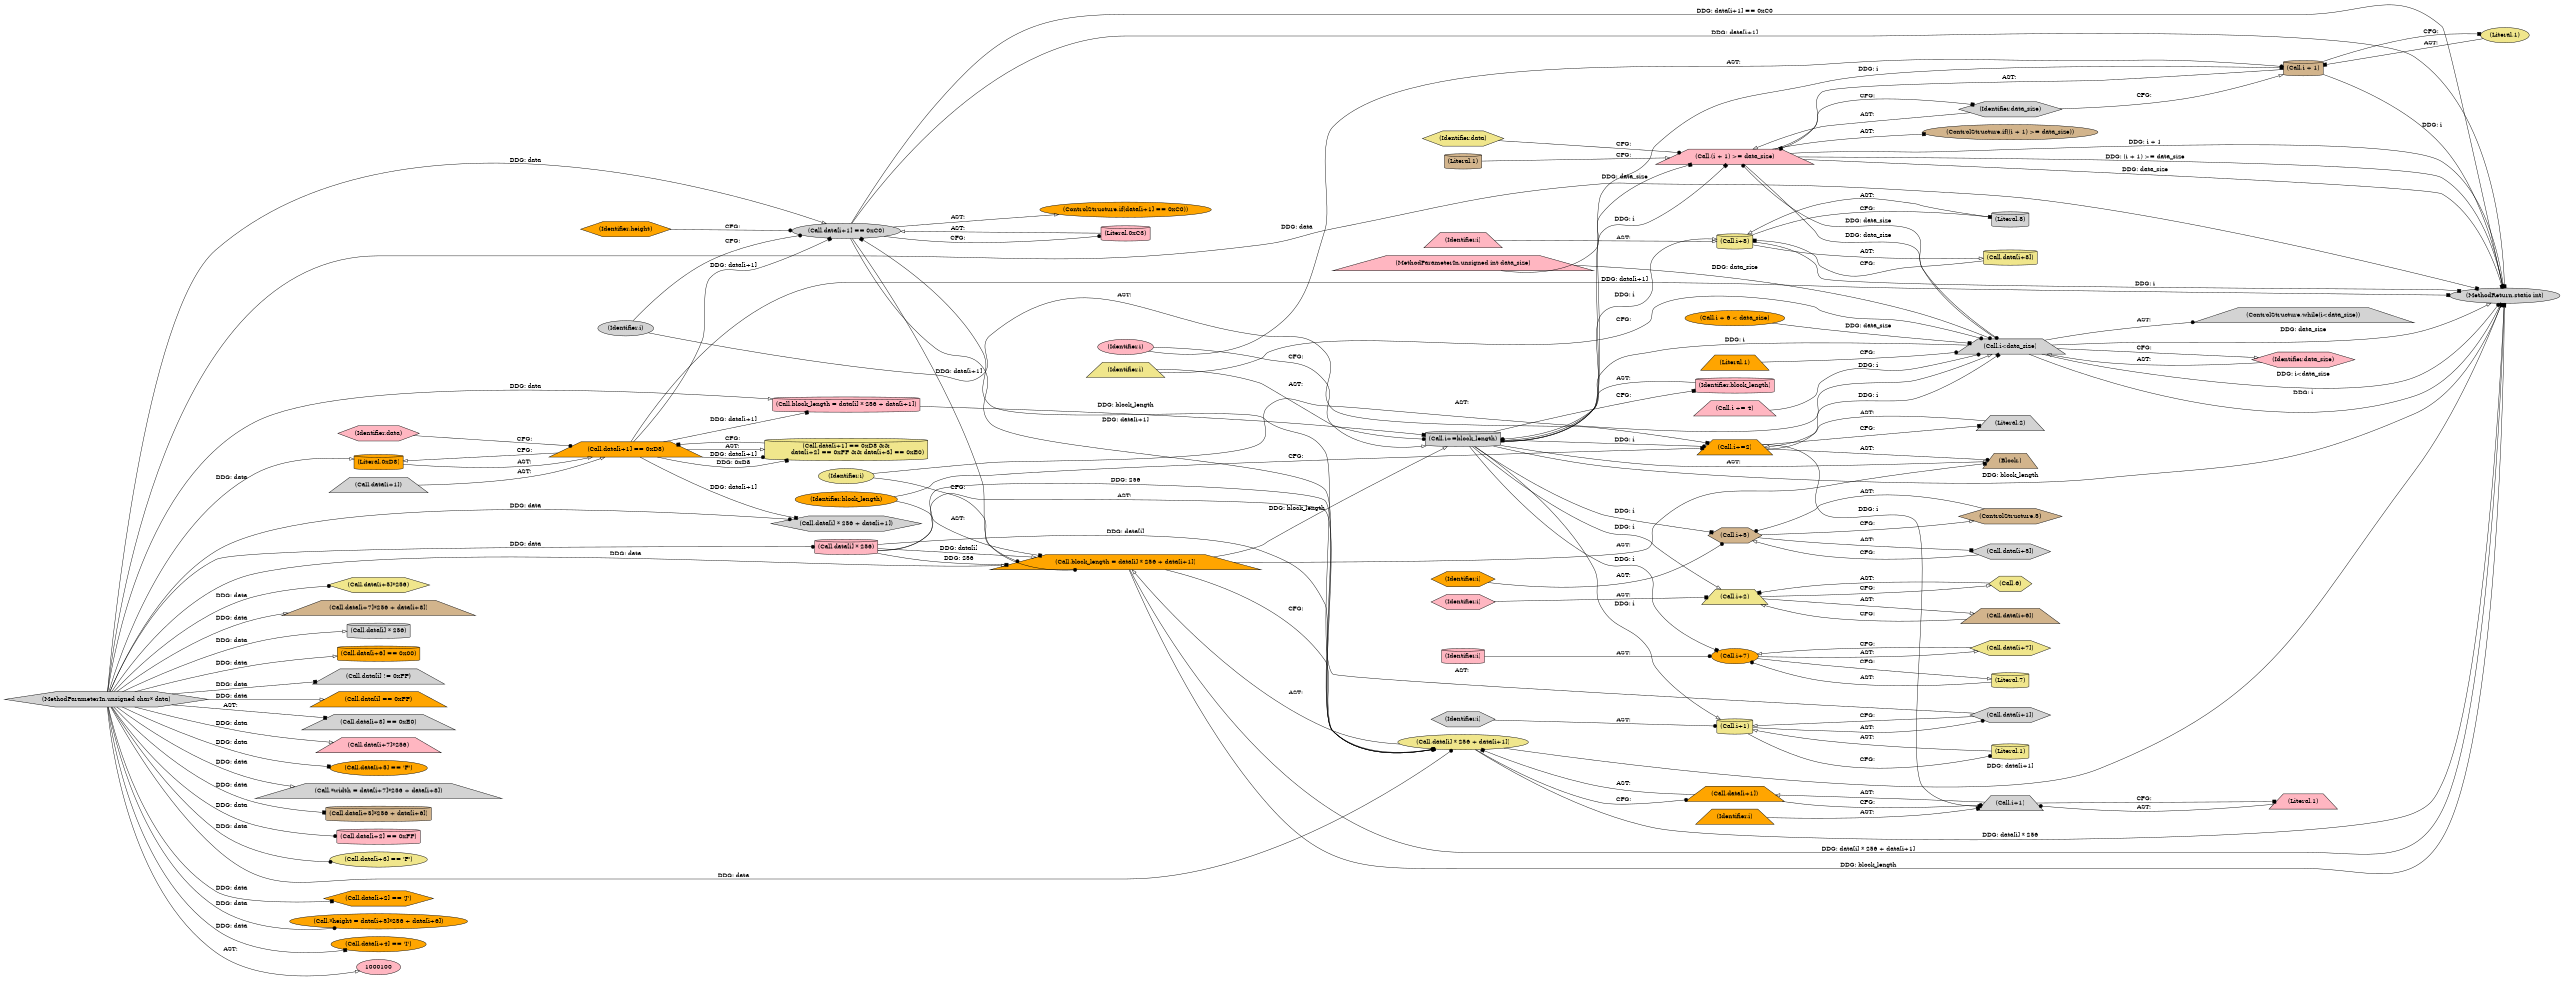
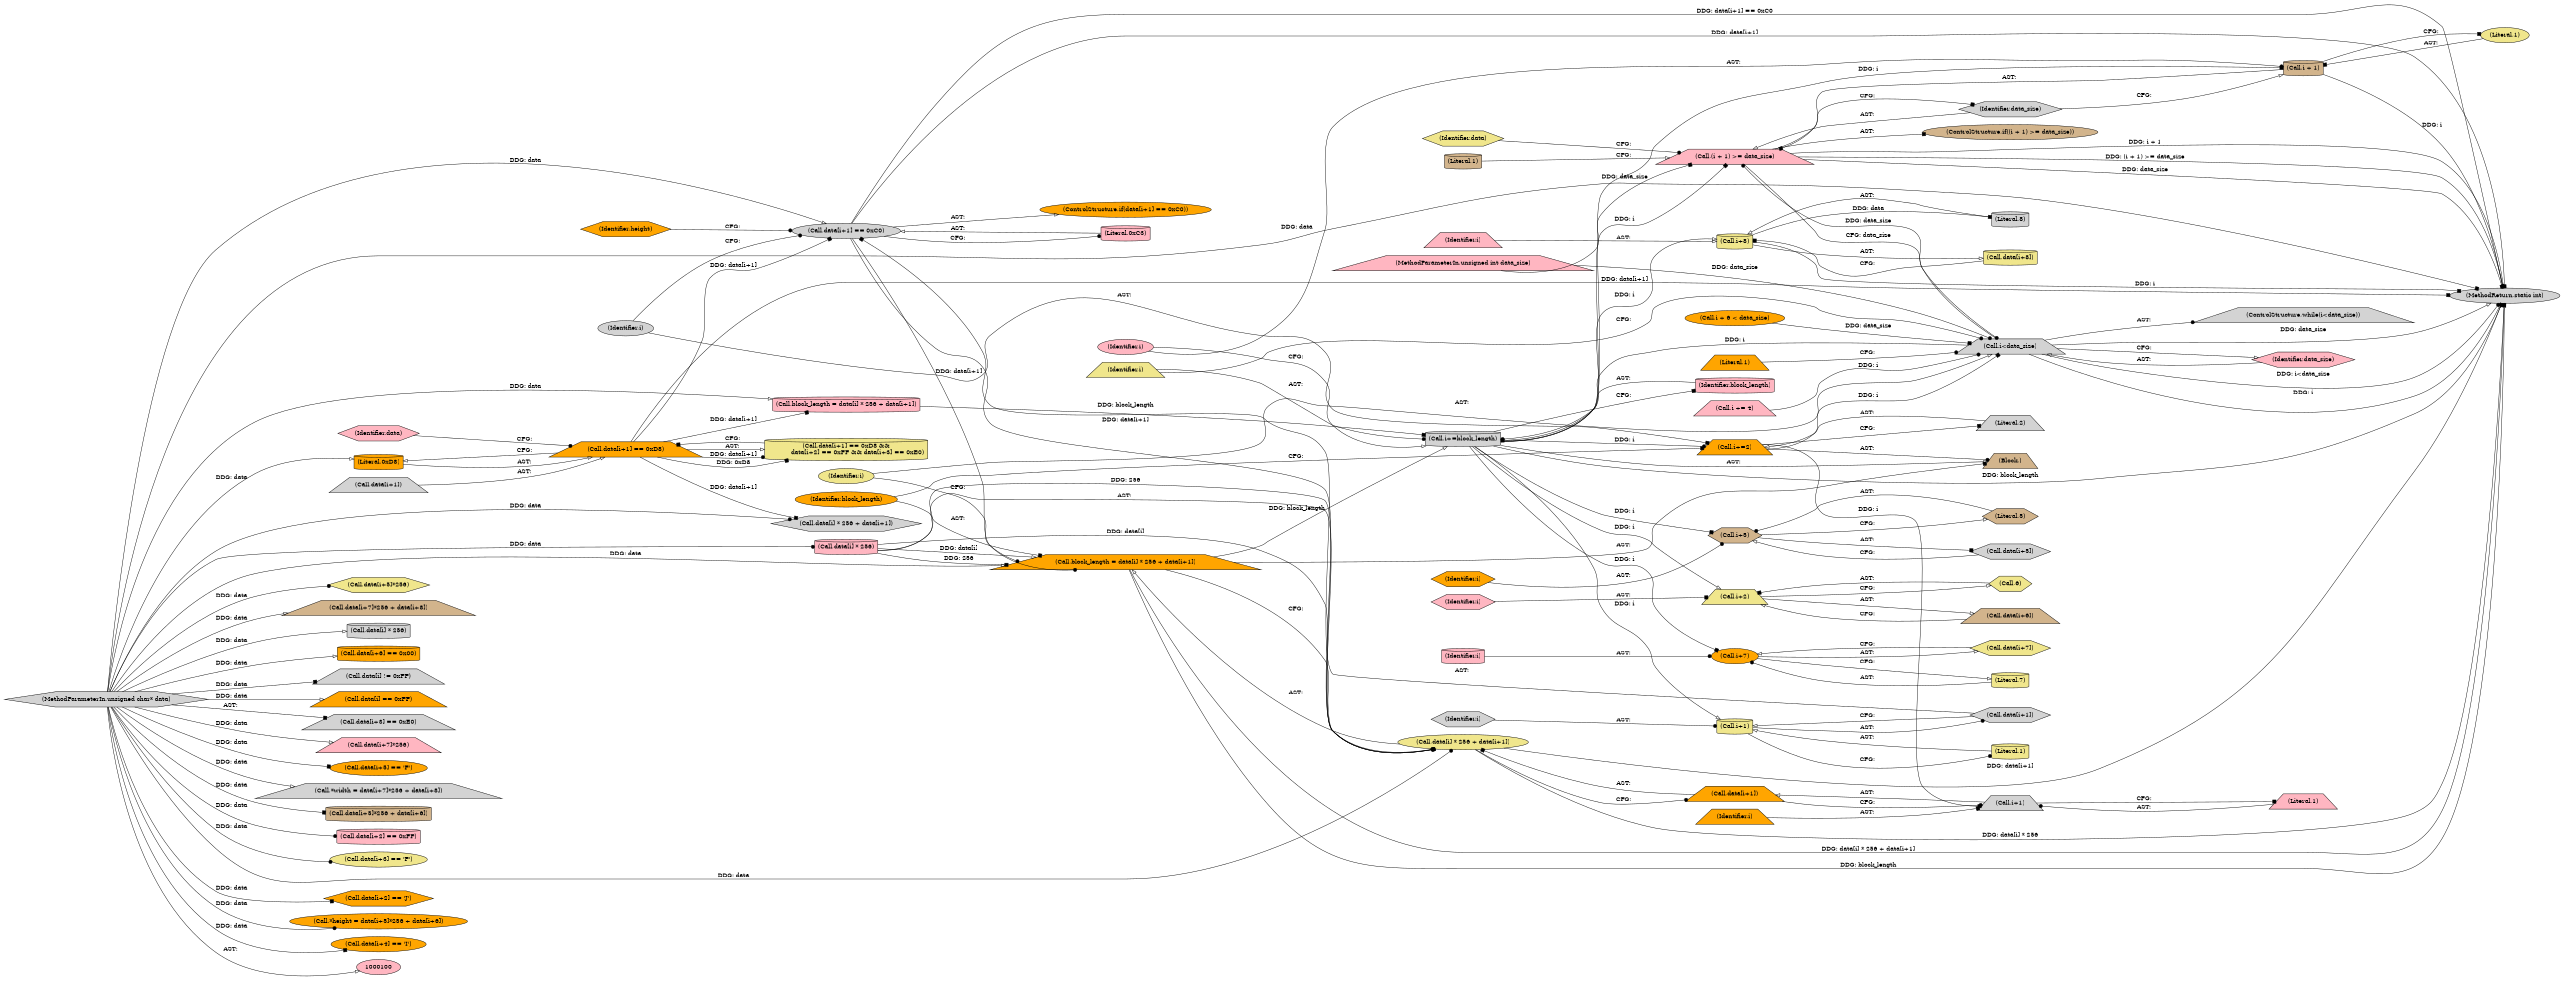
(1868, 209) -> (1868, 209)
(1868, 235) -> (1868, 235)
(2010, 516) -> (2010, 516)
